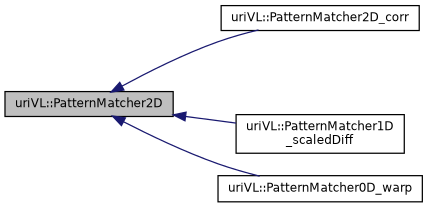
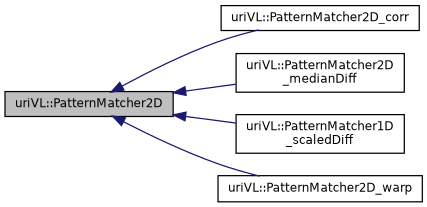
none -> (320, 73)
(320, 189) -> (320, 189)
